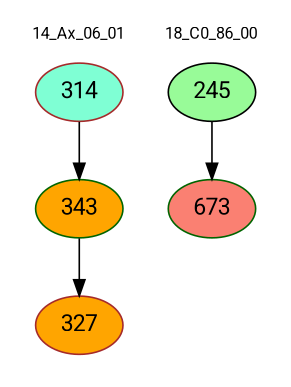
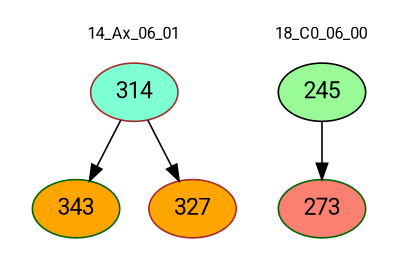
(212, 35) -> (322, 35)
(212, 209) -> (322, 209)
(79, 259) -> (160, 143)
